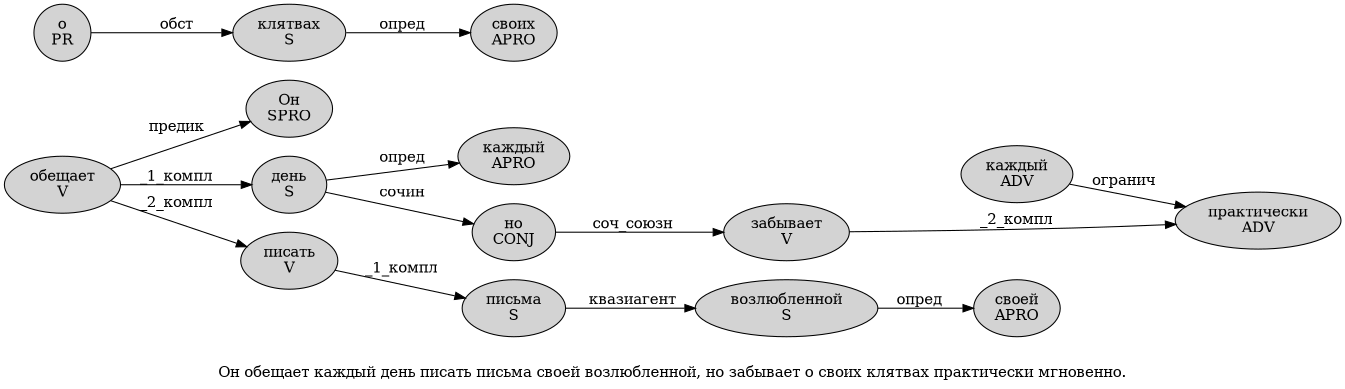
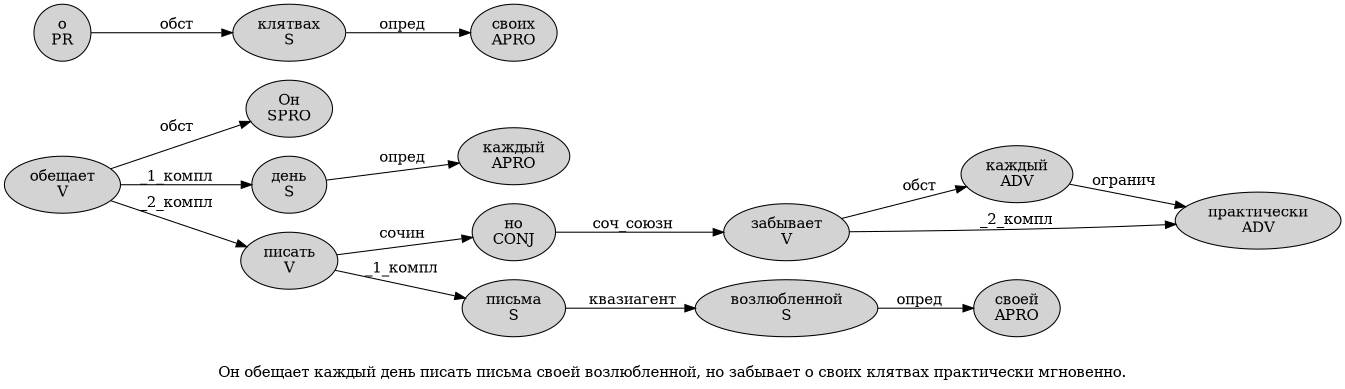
(177, 127) -> (177, 127)
none -> (899, 204)
(394, 207) -> (399, 247)
